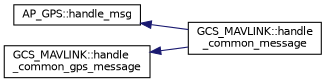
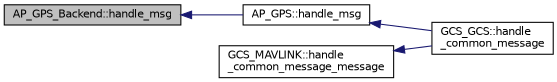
none -> (93, 15)
(255, 38) -> (493, 38)
(77, 62) -> (306, 62)
